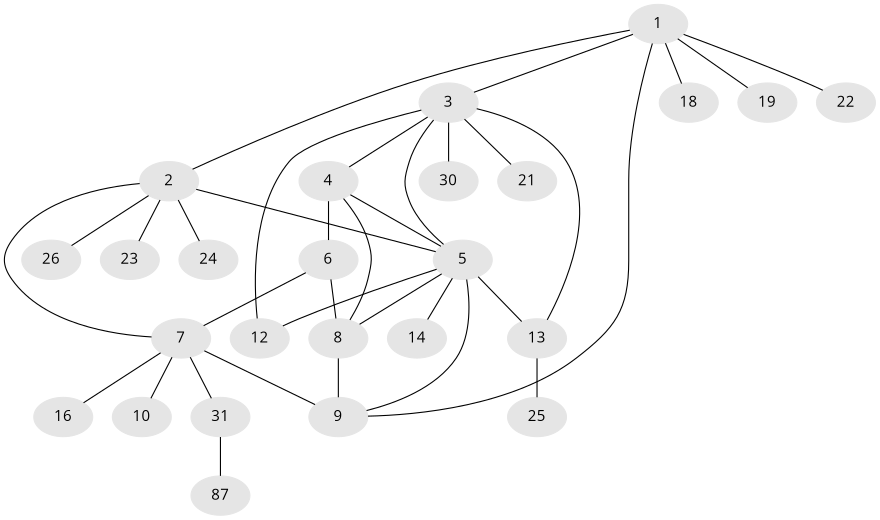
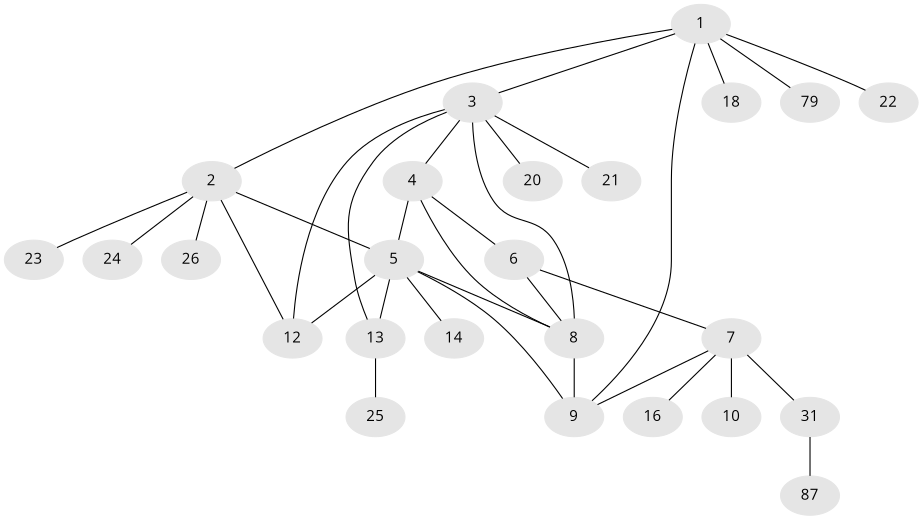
(767, 103) -> (810, 103)
(449, 181) -> (533, 181)
(405, 185) -> (523, 221)
(5, 266) -> (252, 260)
